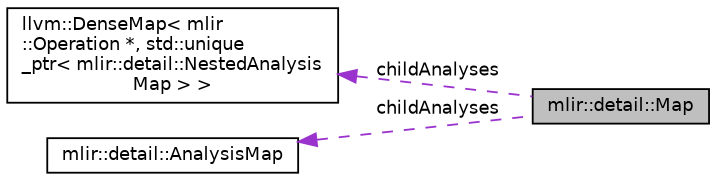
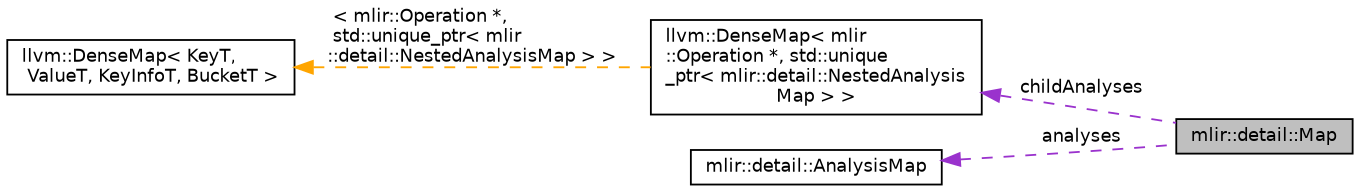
none -> (151, 67)
(435, 109) -> (1079, 137)
